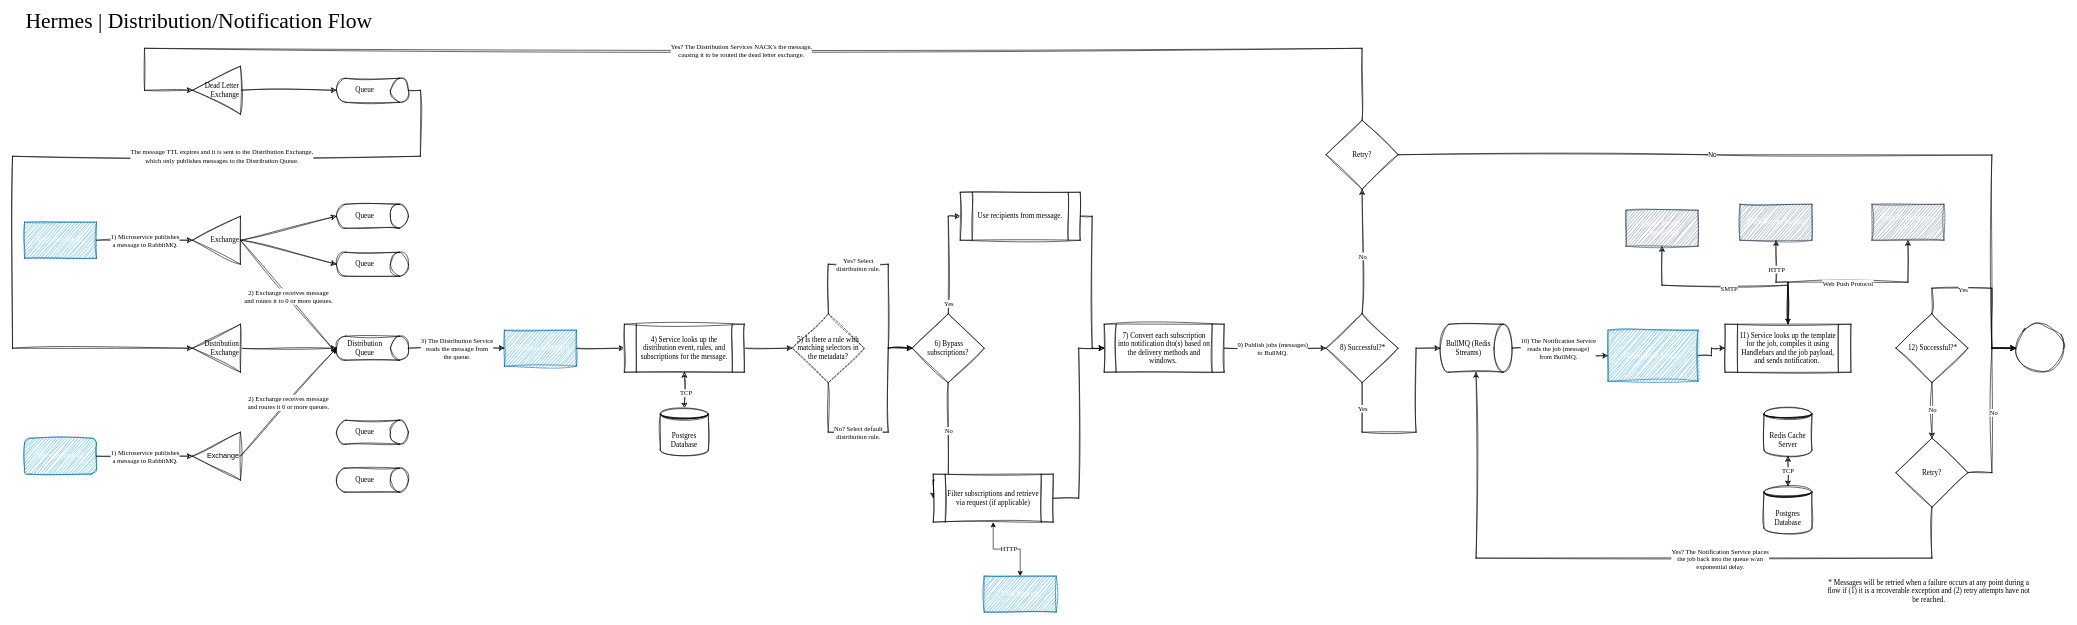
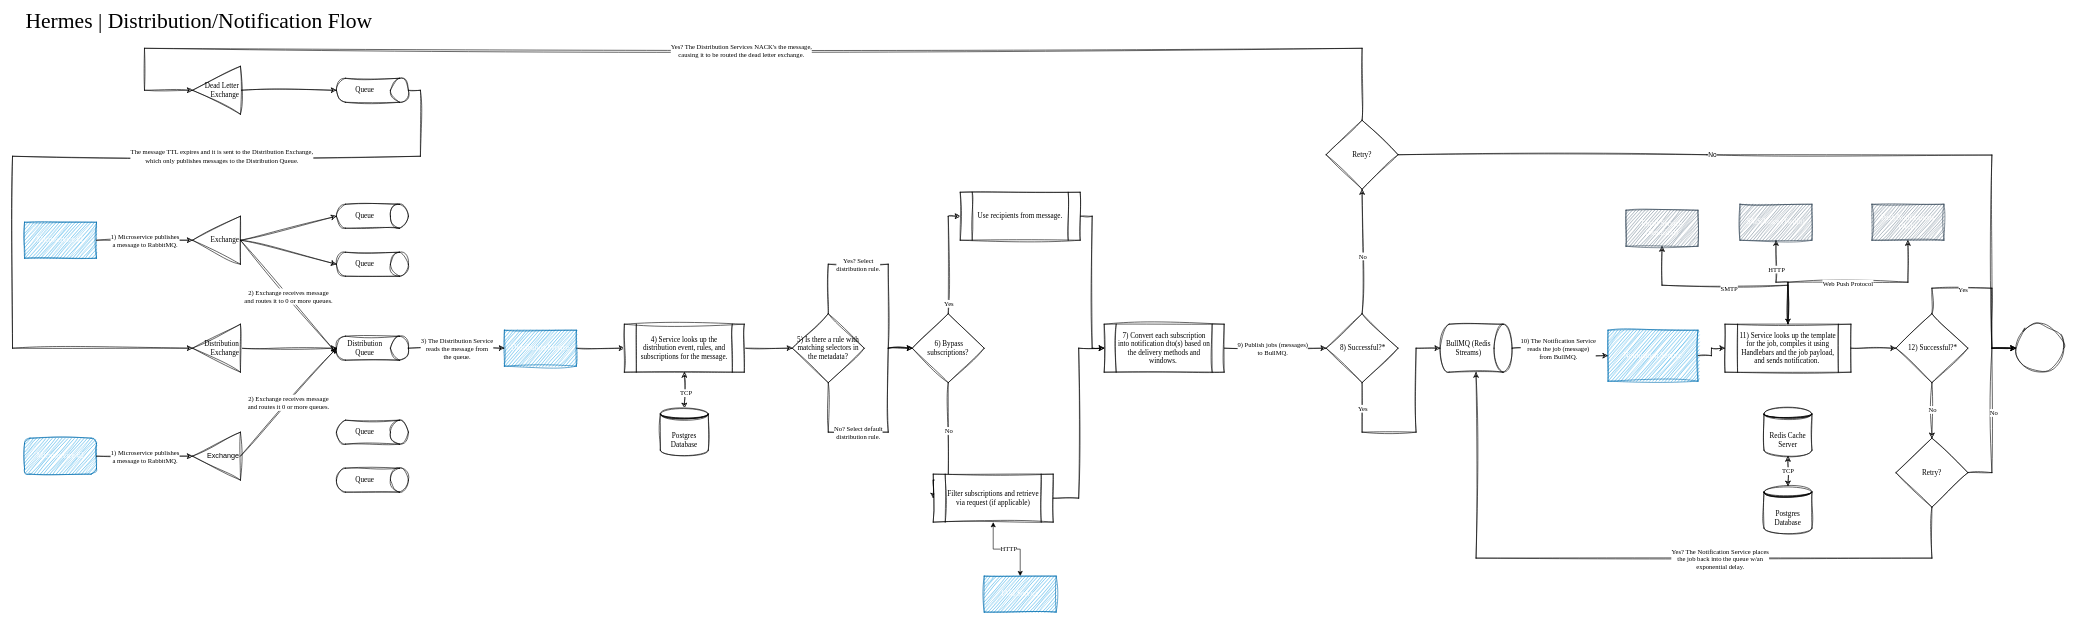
(828, 348) -> (828, 348)
none -> (1871, 348)
(1929, 591) -> none
